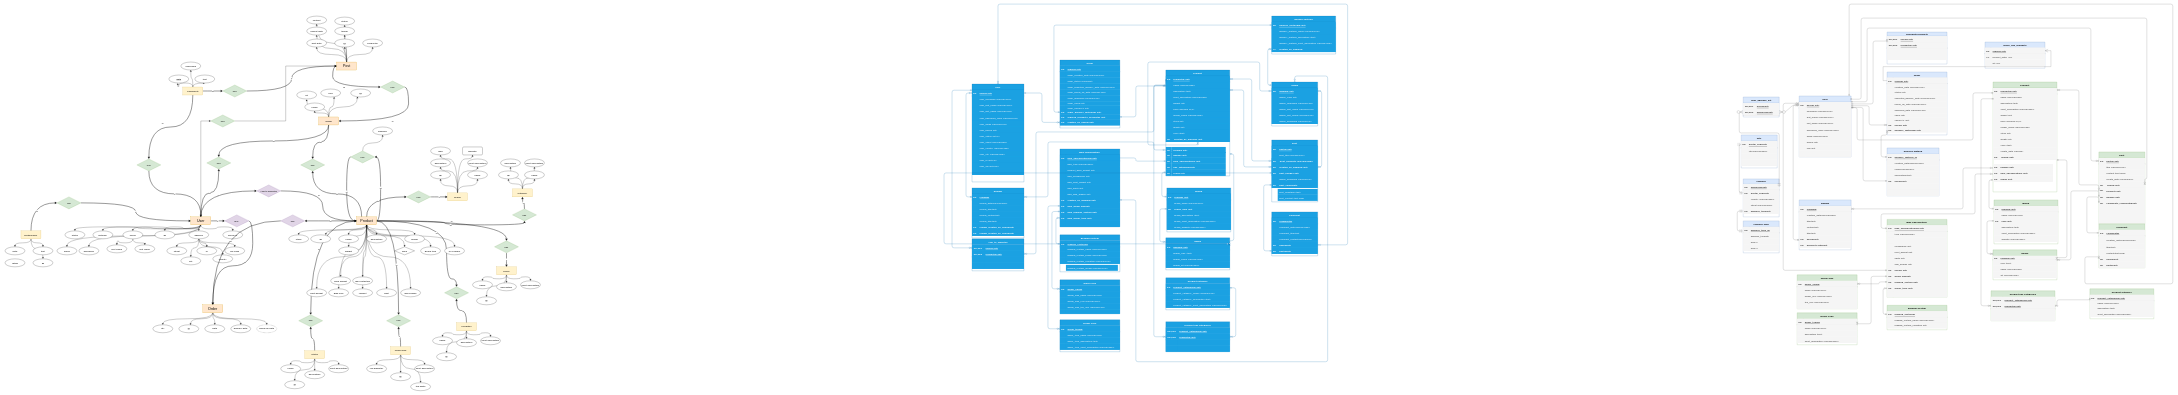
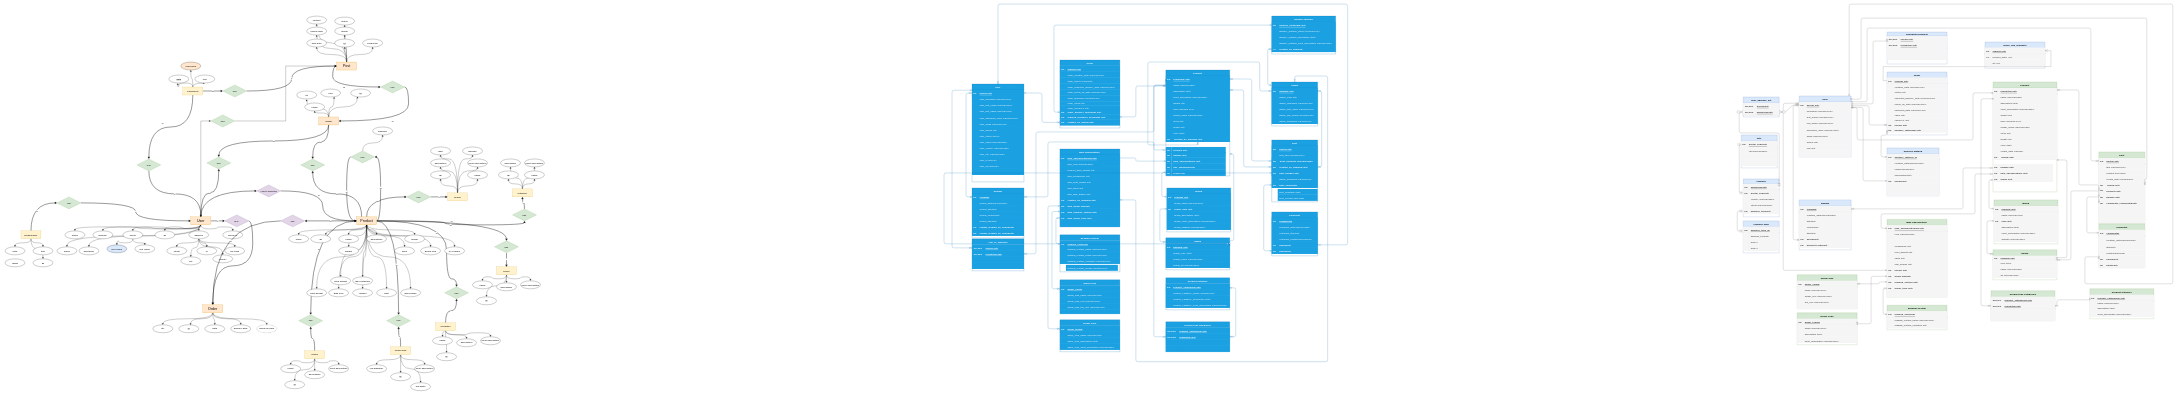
(190, 66) -> (190, 66)
(472, 151) -> (472, 151)
(116, 249) -> (116, 249)
(404, 251) -> (404, 251)
(466, 327) -> (445, 327)
